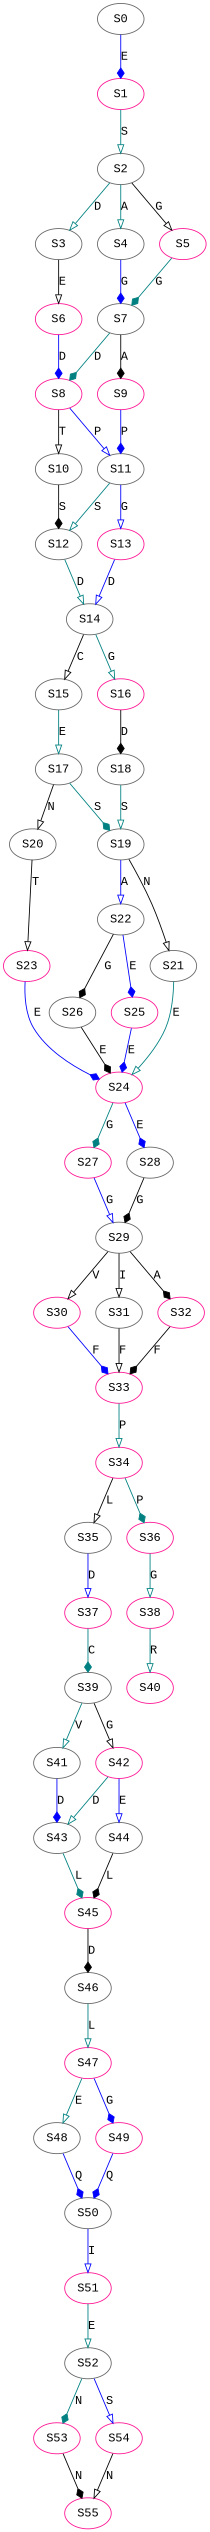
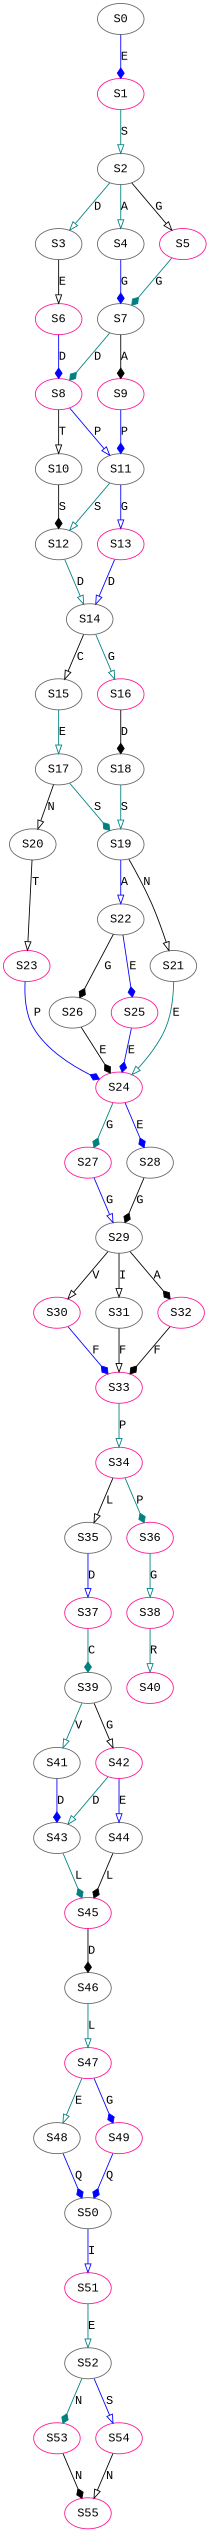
(38, 1013) -> (38, 1013)
